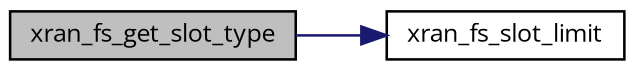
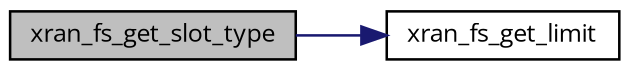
(506, 35) -> (503, 35)
